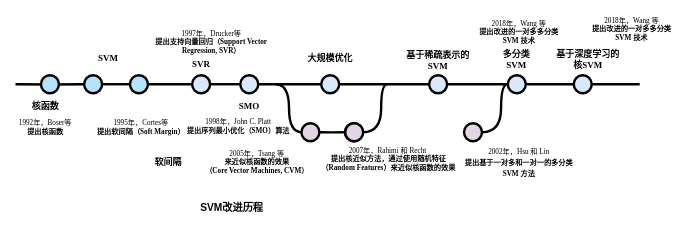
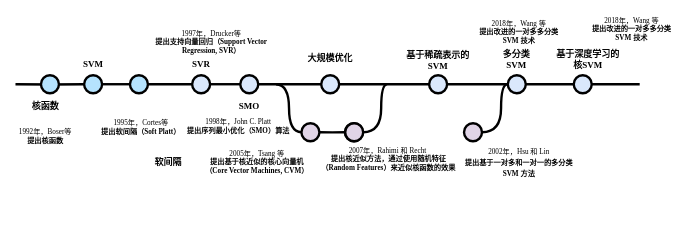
(108, 57) -> (93, 63)
(45, 126) -> (45, 135)
(141, 126) -> (141, 126)
(257, 162) -> (257, 162)
(232, 207) -> none
